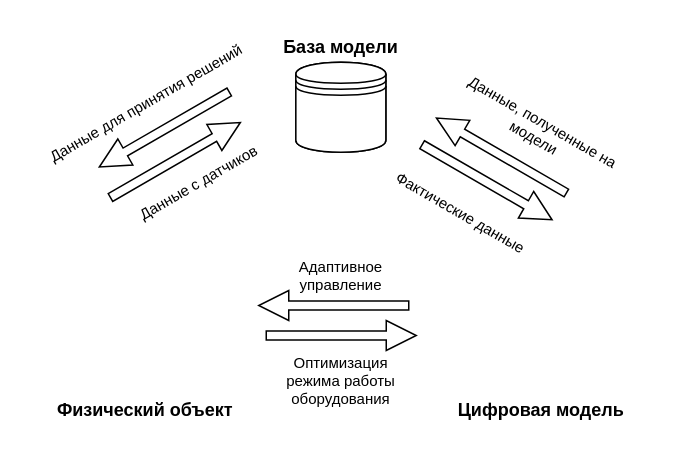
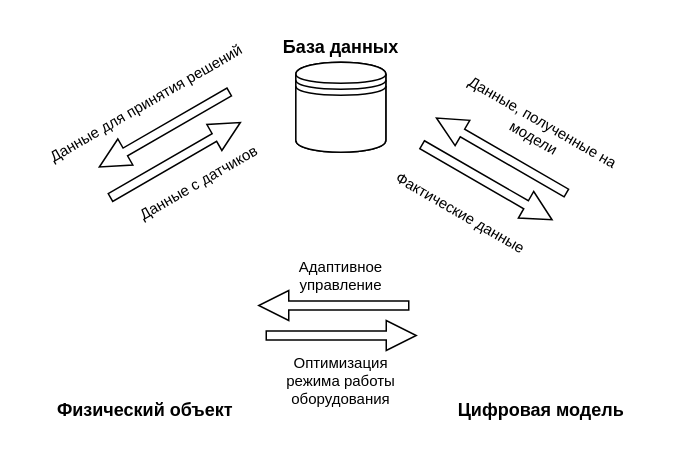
(341, 47) -> (341, 47)
